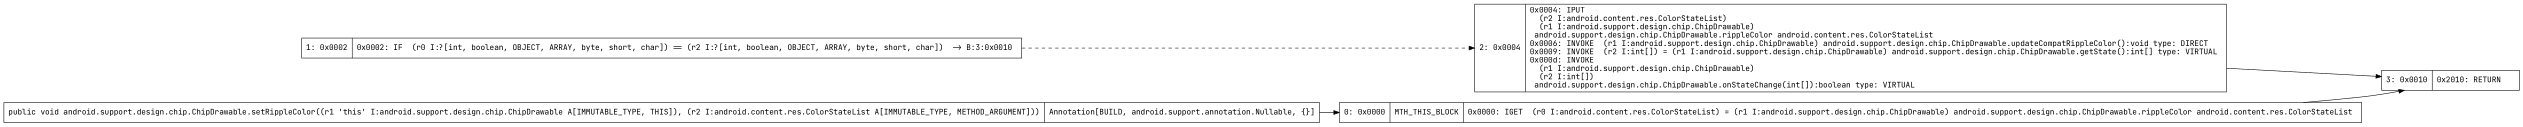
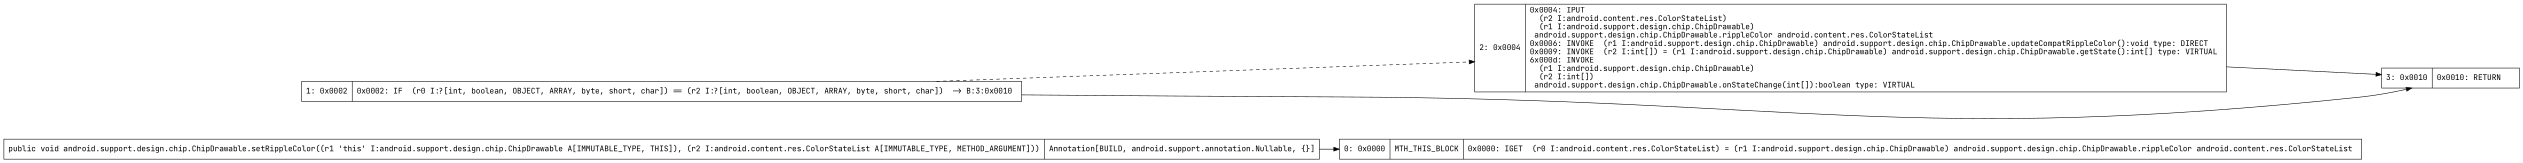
(1567, 60) -> (1567, 60)
(2476, 80) -> (2476, 78)
(2351, 98) -> (1715, 109)
